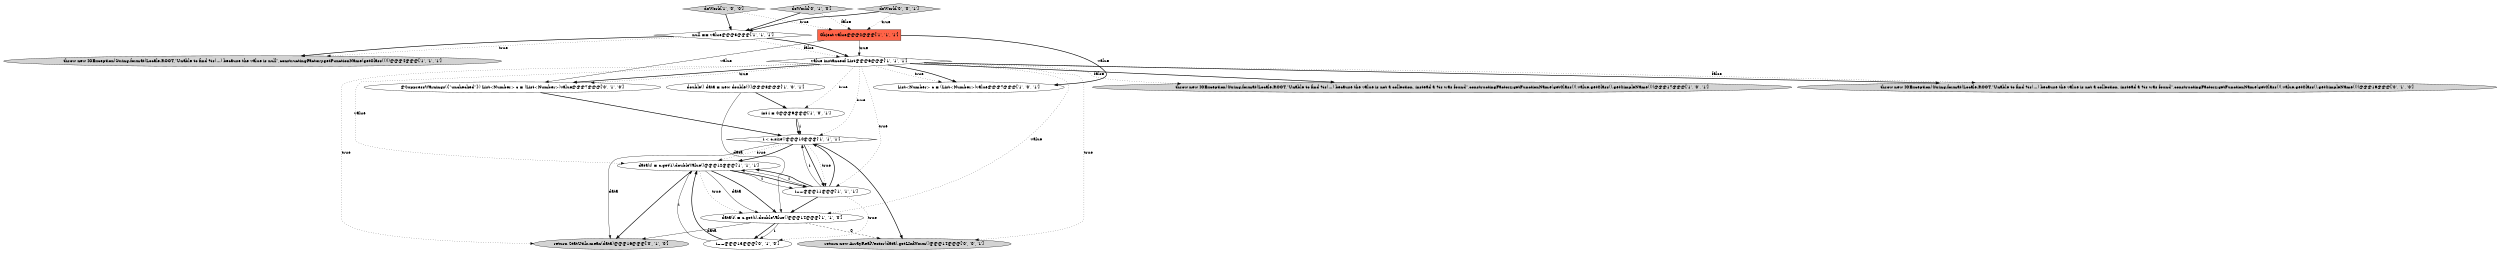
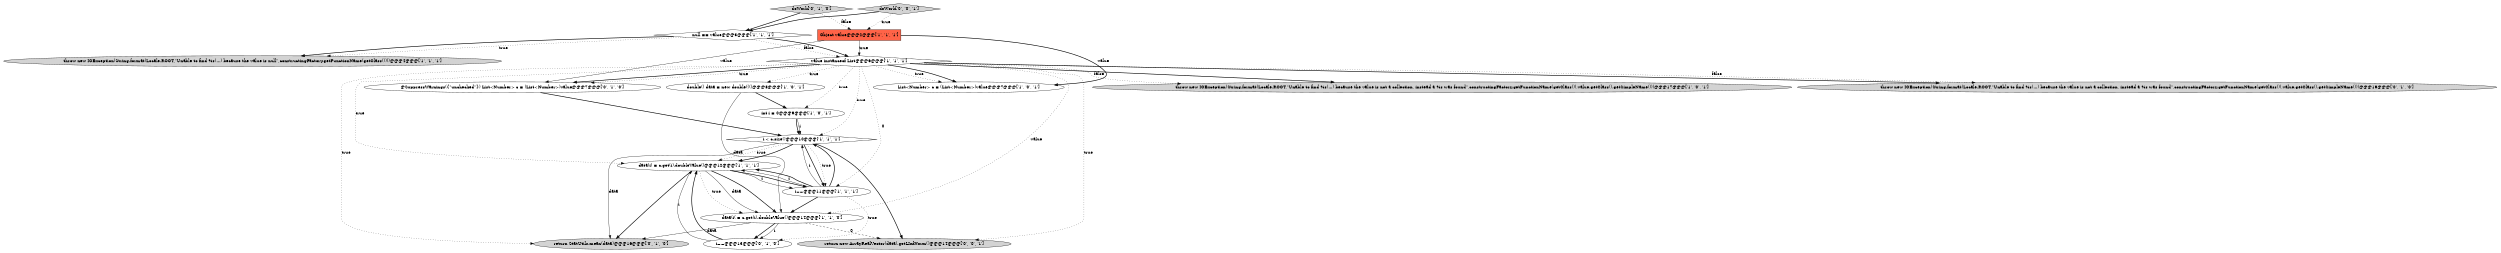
(724, 9) -> none
none -> (806, 73)
(360, 113) -> (360, 113)
(883, 126) -> (883, 126)
